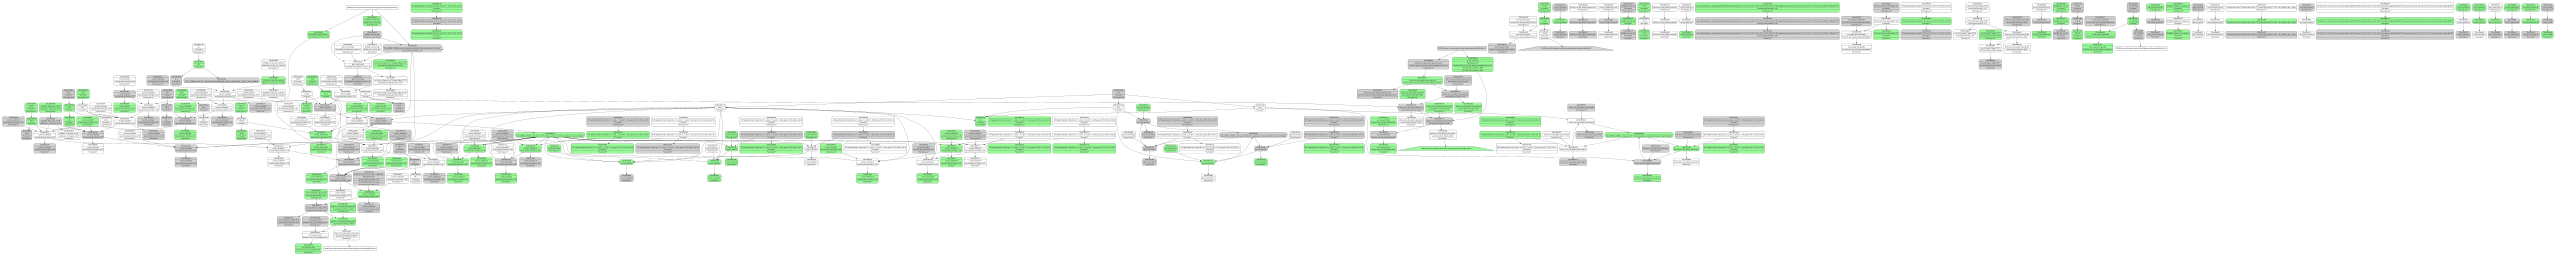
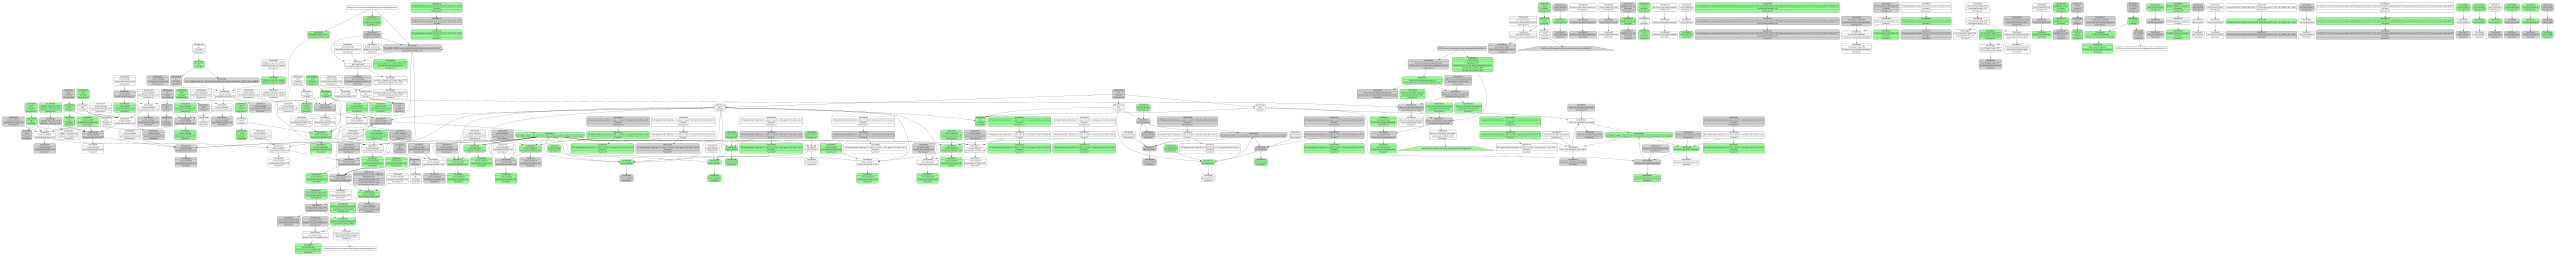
(1857, 35) -> (1857, 35)
